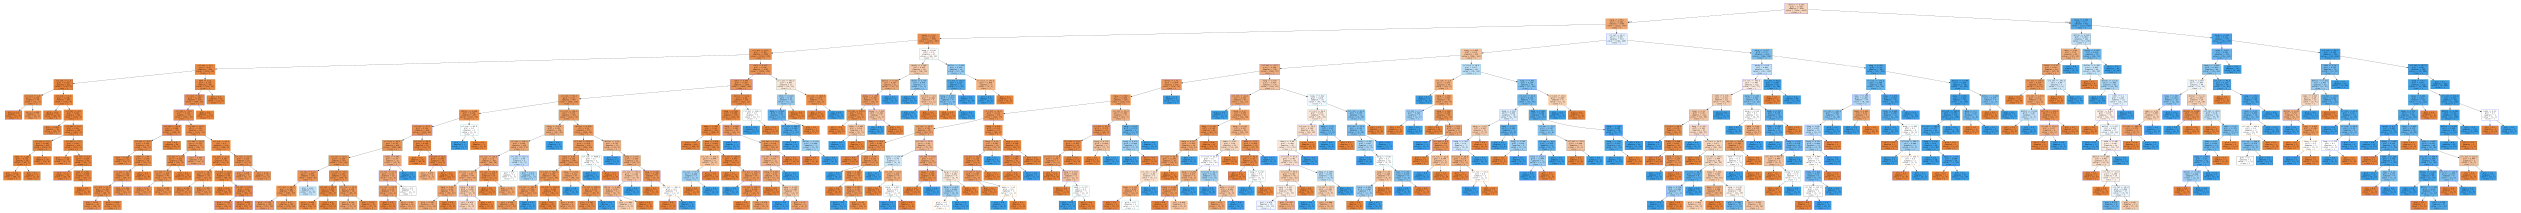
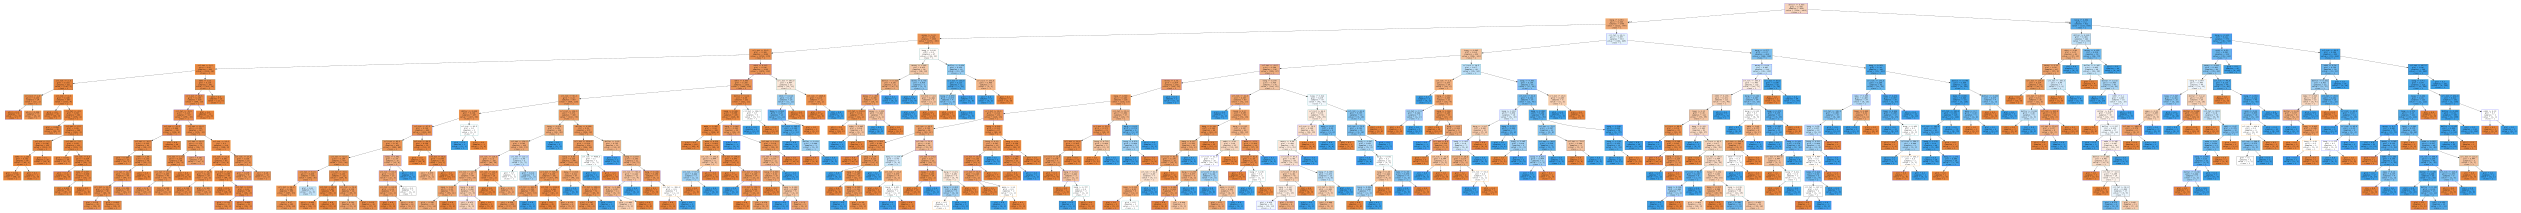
(1960, 176) -> none
none -> (63, 191)
(264, 205) -> none
